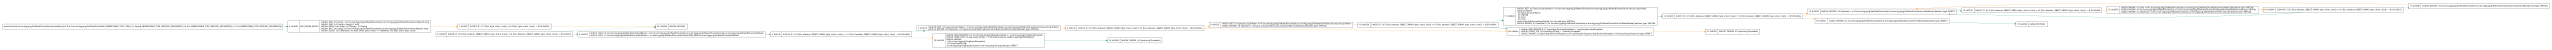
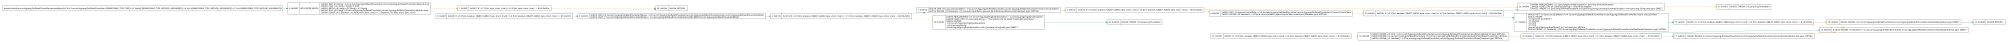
(1958, 11) -> none
